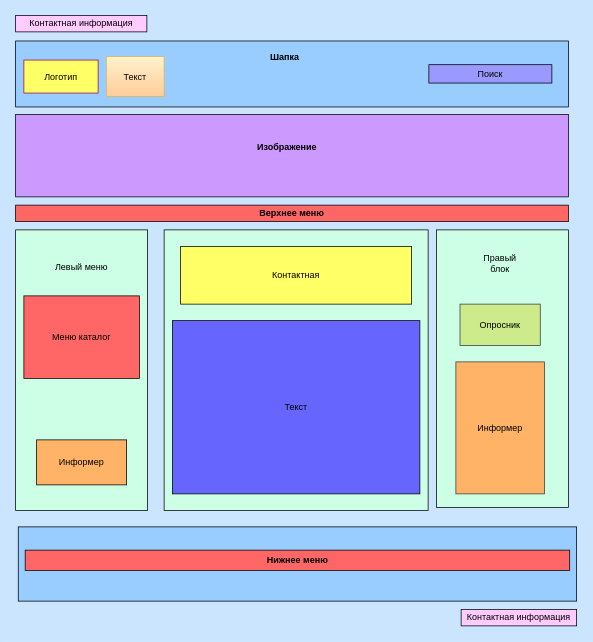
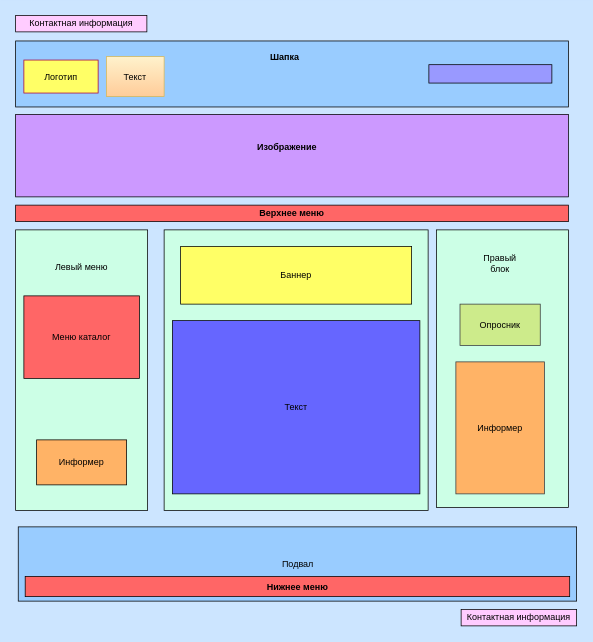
(490, 74) -> none
(296, 276) -> (296, 276)
(297, 560) -> (297, 587)
